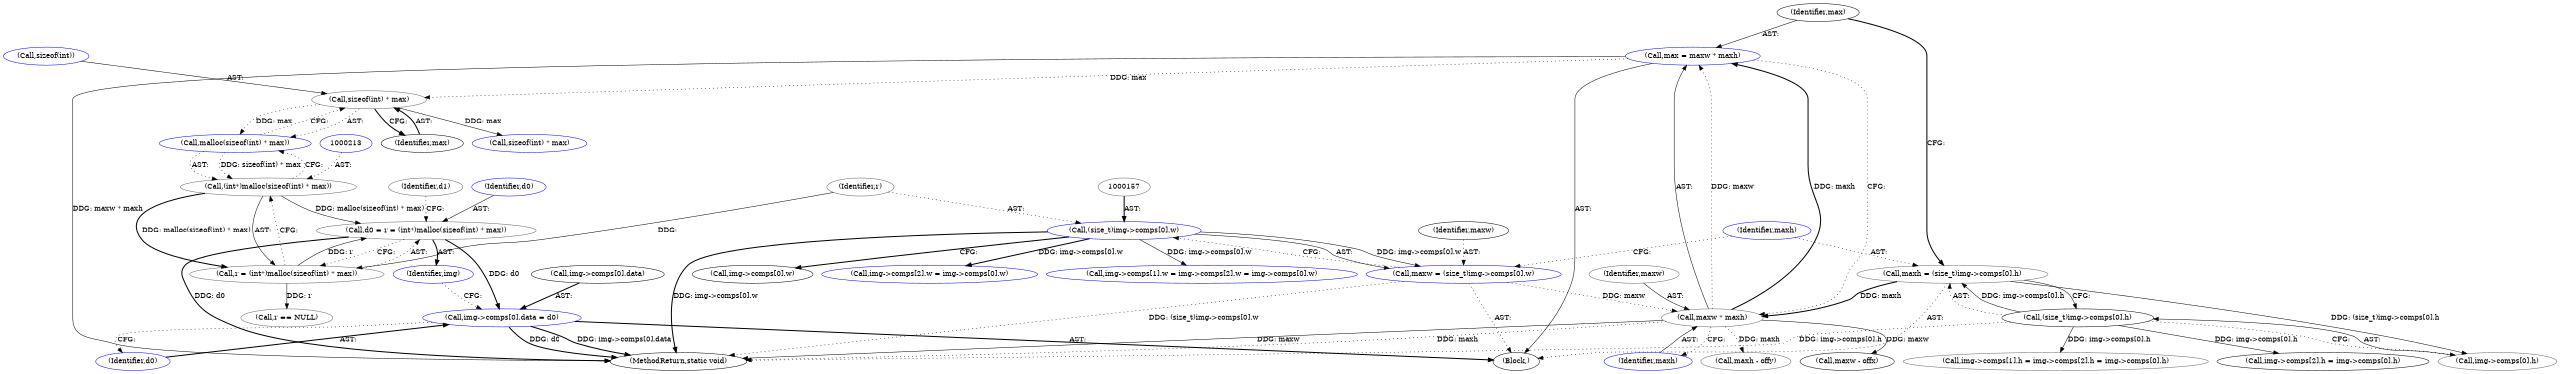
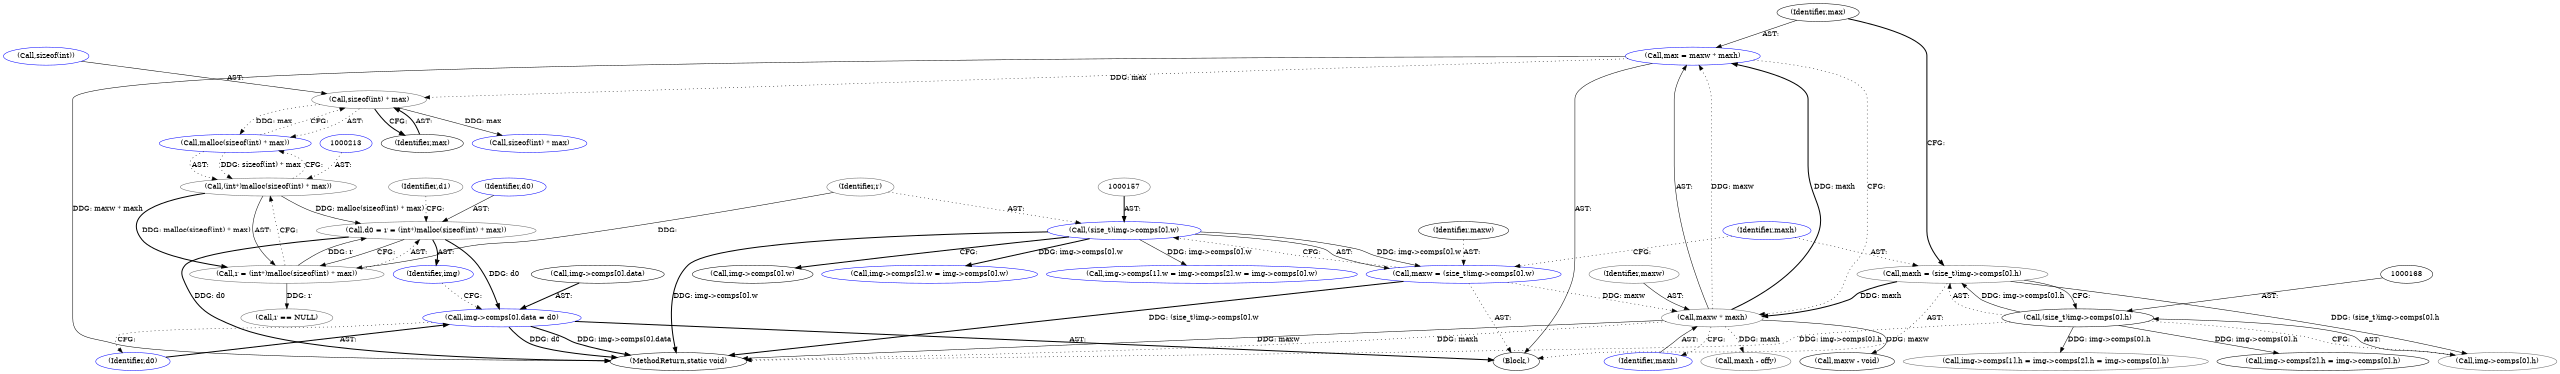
(365, 253) -> (365, 253)
none -> (2407, 274)
(1069, 318) -> (1069, 318)
(1847, 362) -> (1847, 362)
